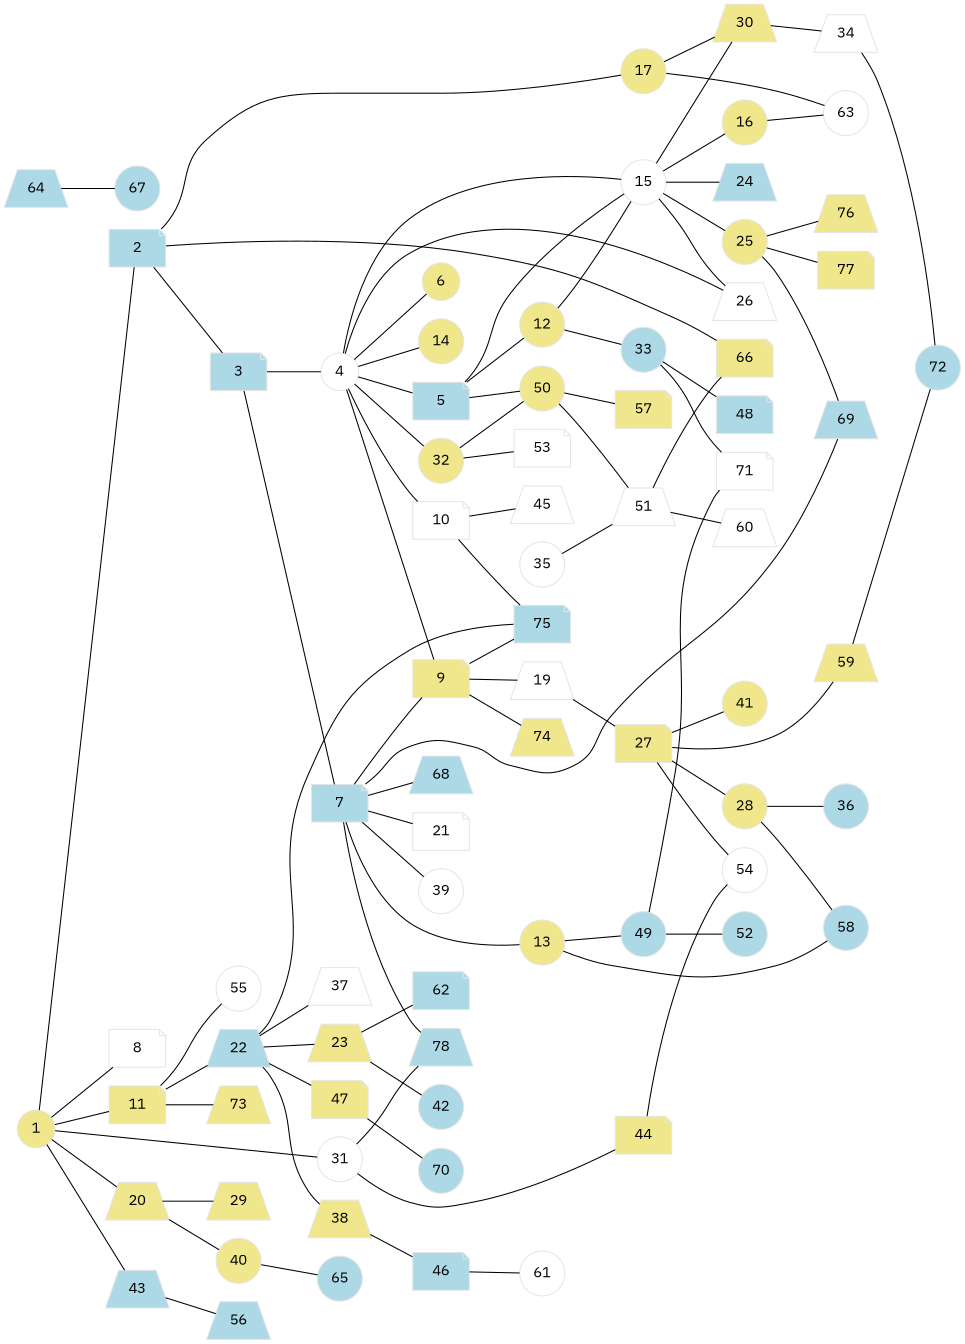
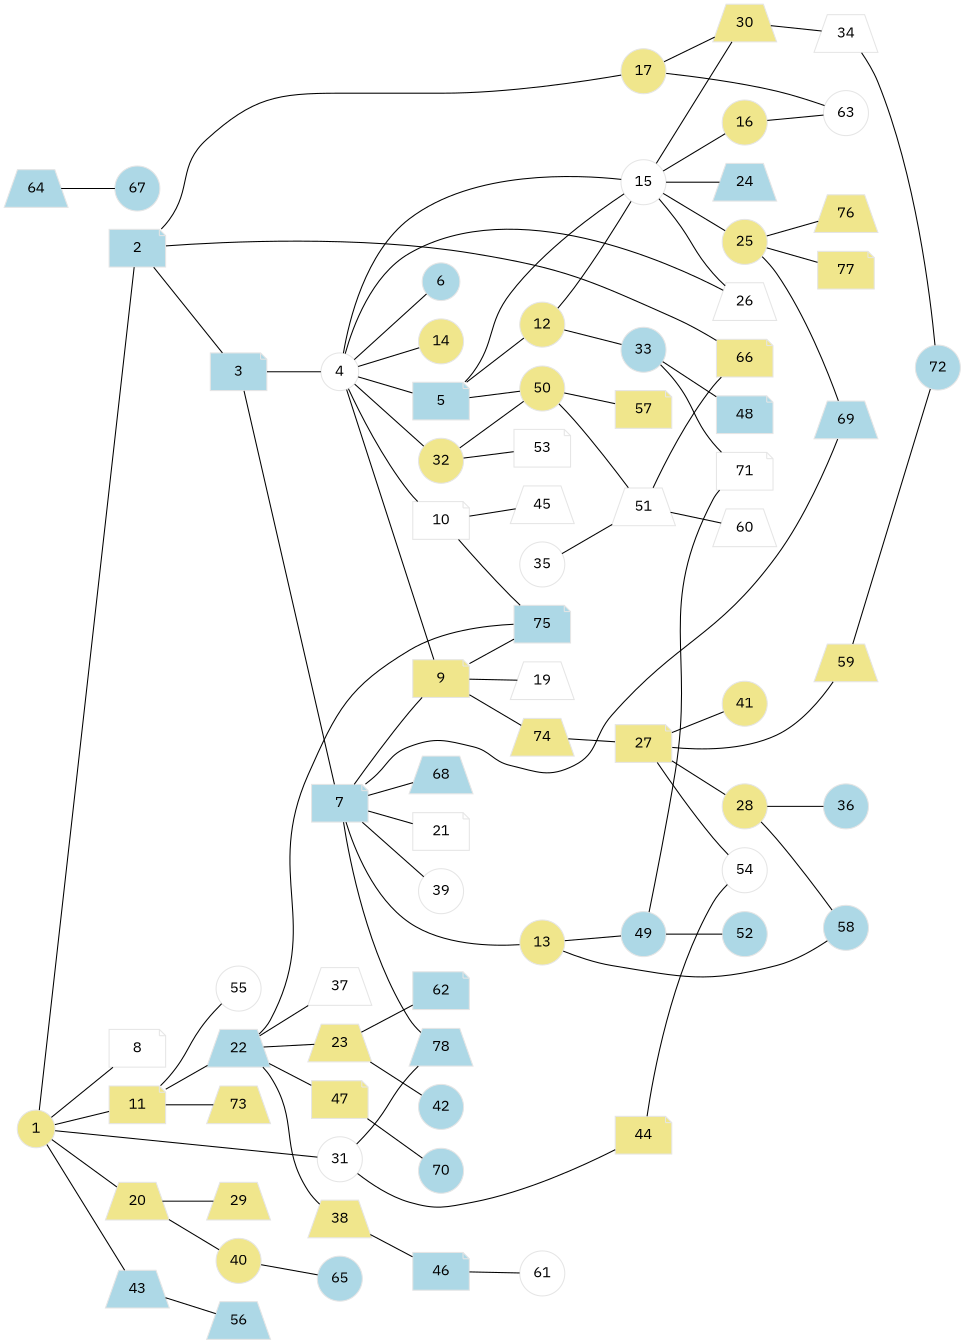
(441, 282) -> (441, 282)
(594, 713) -> (589, 740)
